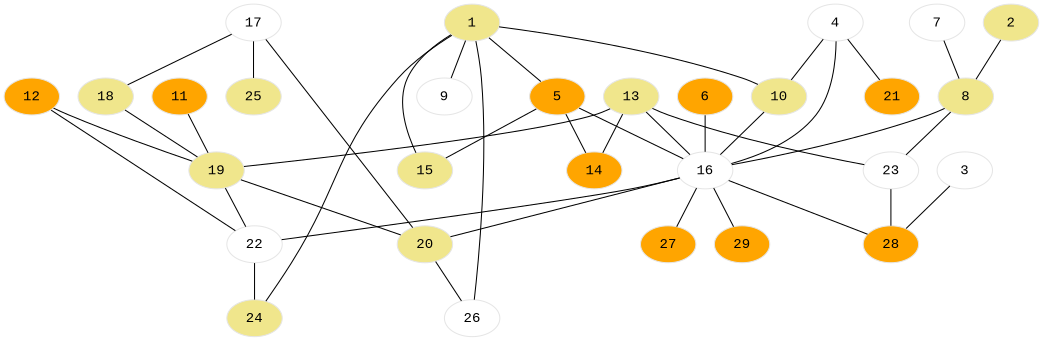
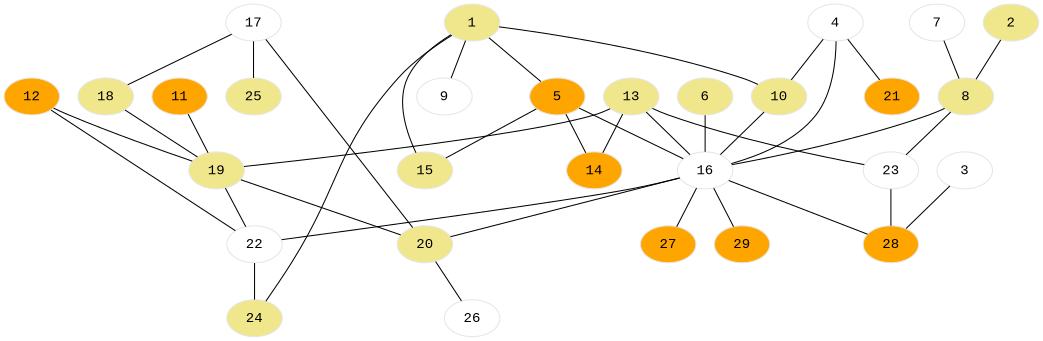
(705, 96) -> (705, 96)
(483, 170) -> none
